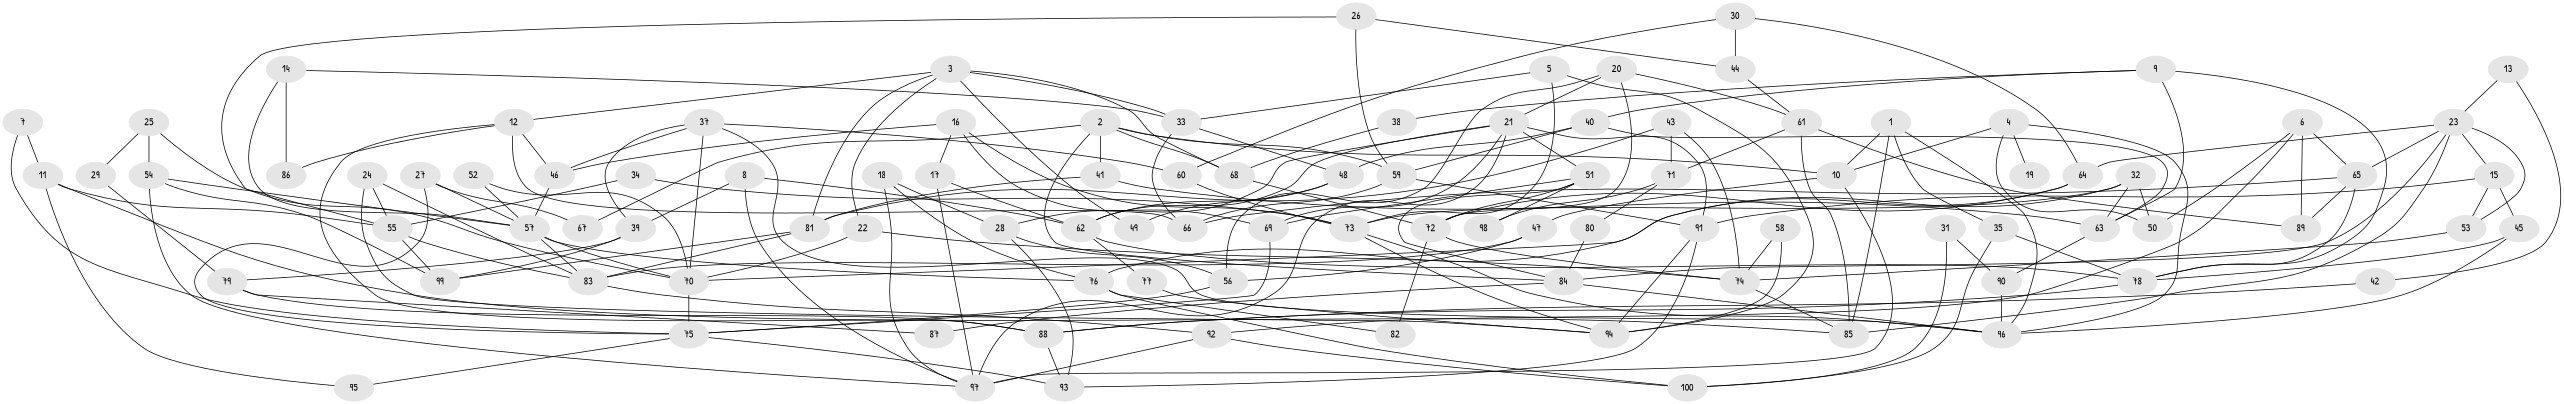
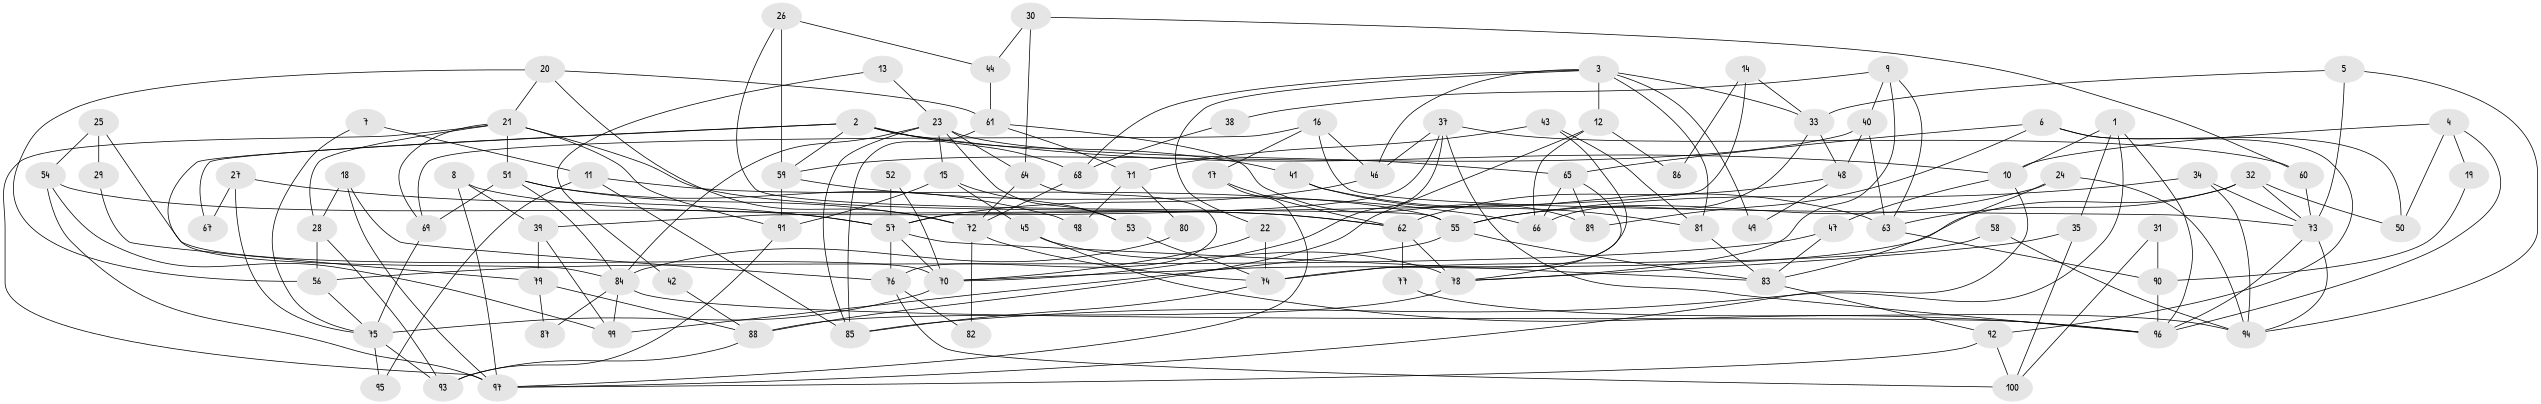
(534, 149) -> (1463, 87)
(650, 252) -> (616, 308)
none -> (2337, 266)
(1654, 282) -> (2246, 248)
